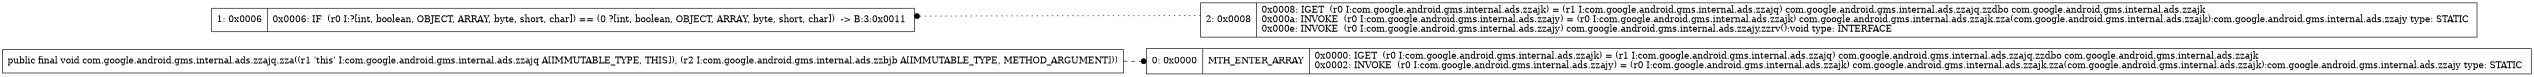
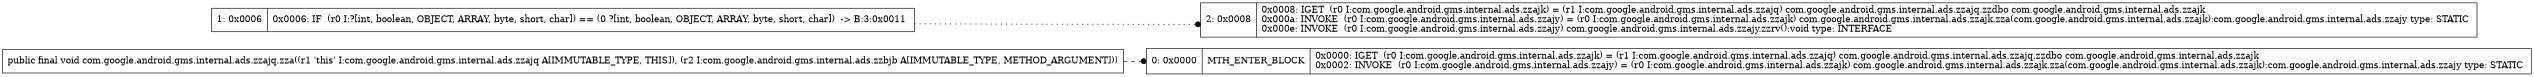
(1060, 16) -> (1055, 24)
(1256, 61) -> (1256, 61)
